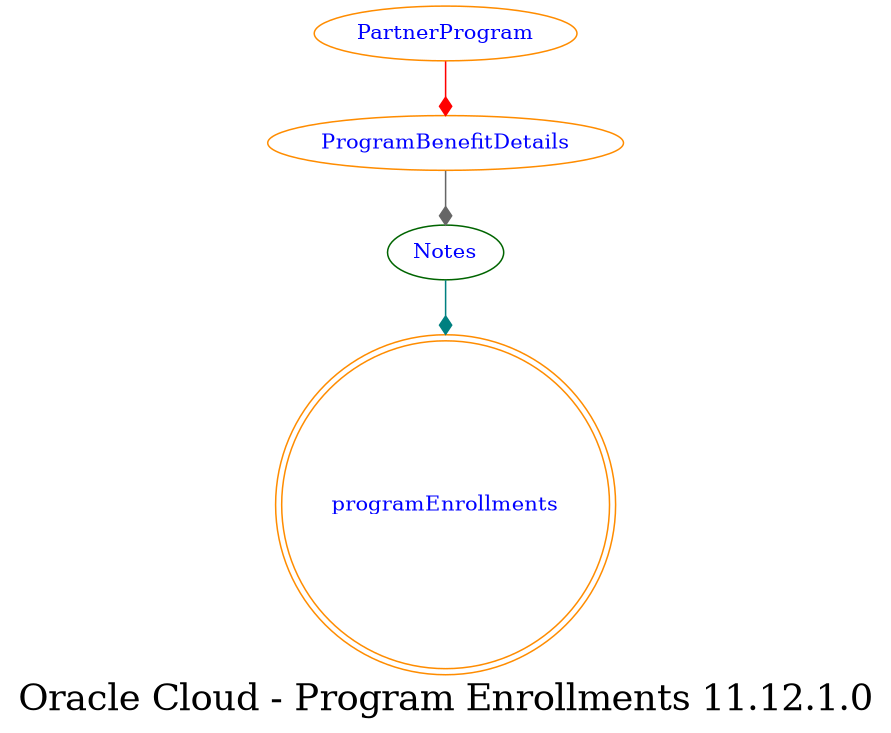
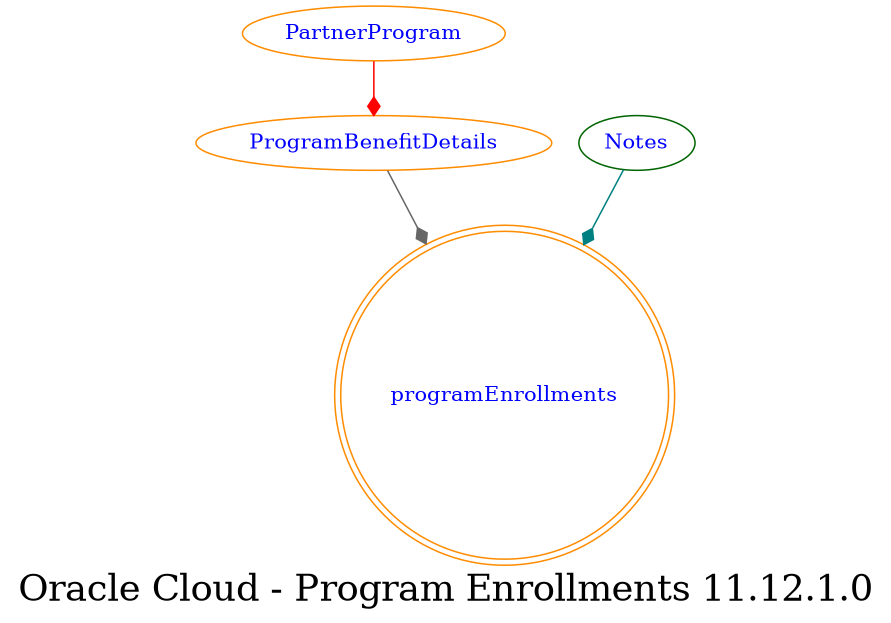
(446, 189) -> (403, 199)
